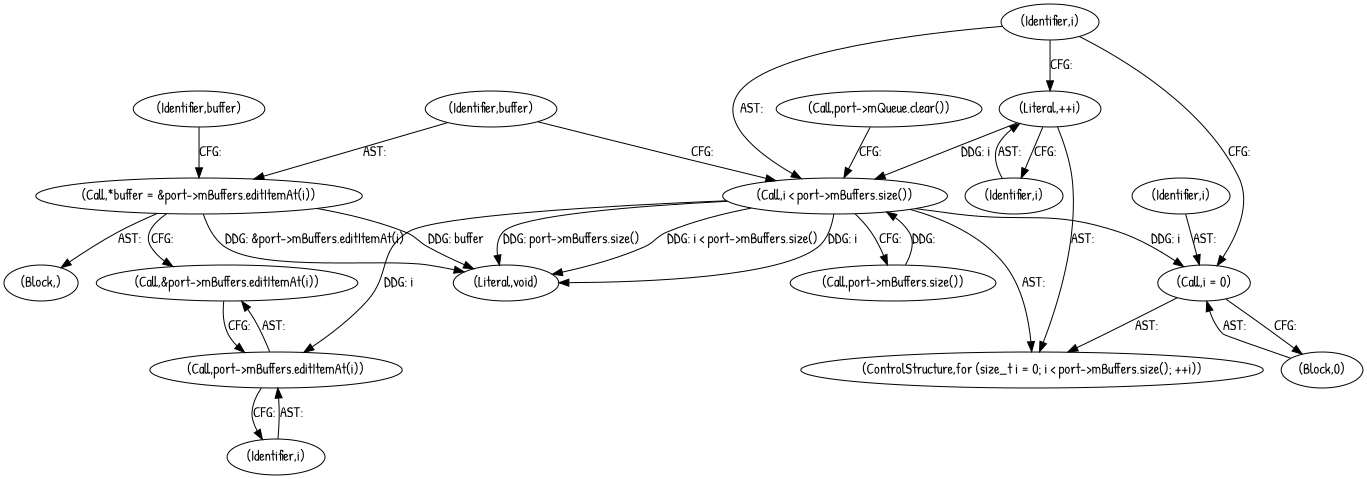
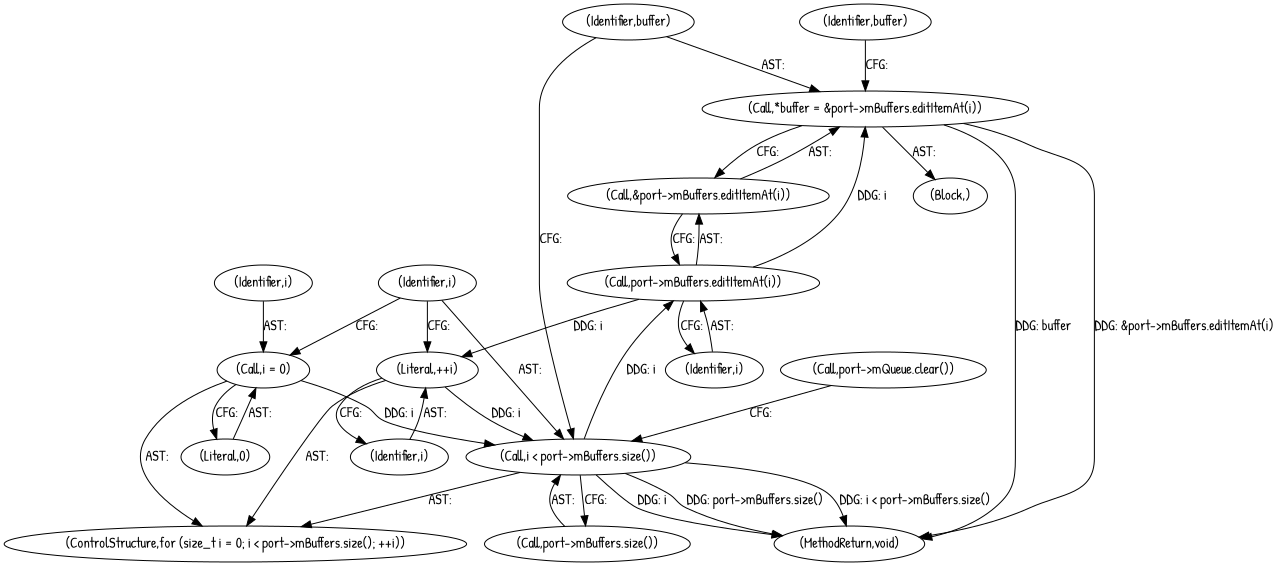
none -> (787, 158)
(1049, 218) -> (389, 423)
none -> (832, 221)
(926, 240) -> (565, 500)
(506, 283) -> (849, 544)
none -> (555, 325)
(1322, 370) -> (225, 457)
